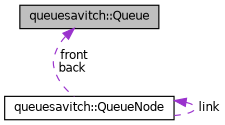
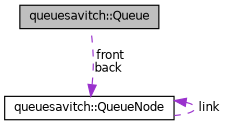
(54, 68) -> (93, 57)
